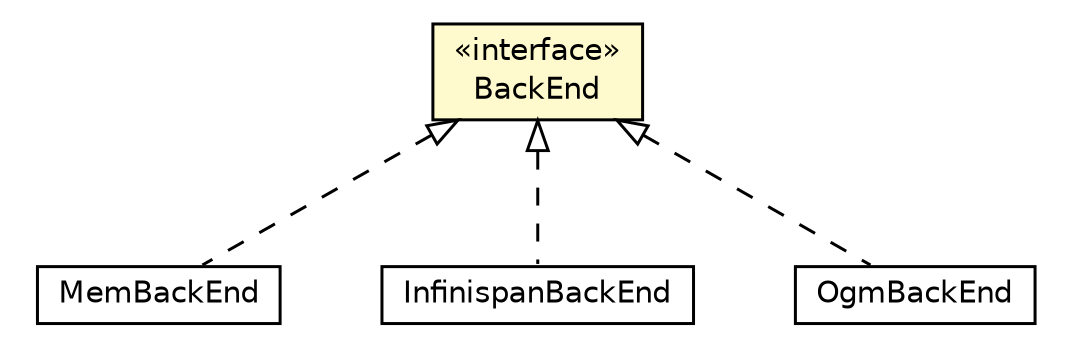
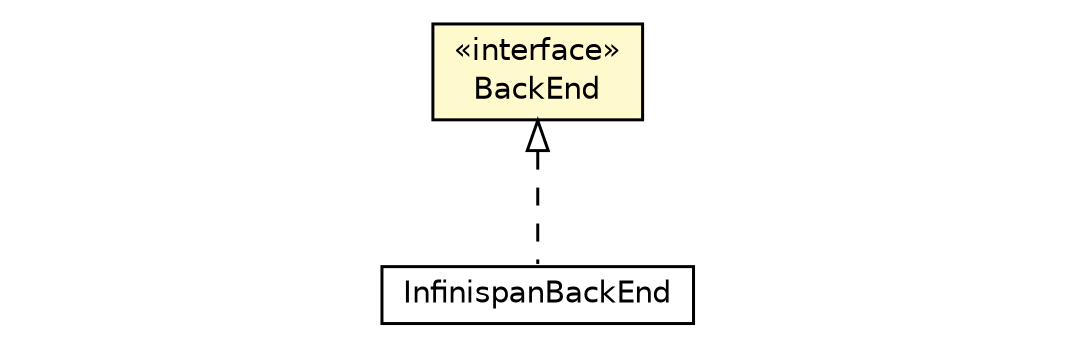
(157, 294) -> none
(915, 294) -> none
